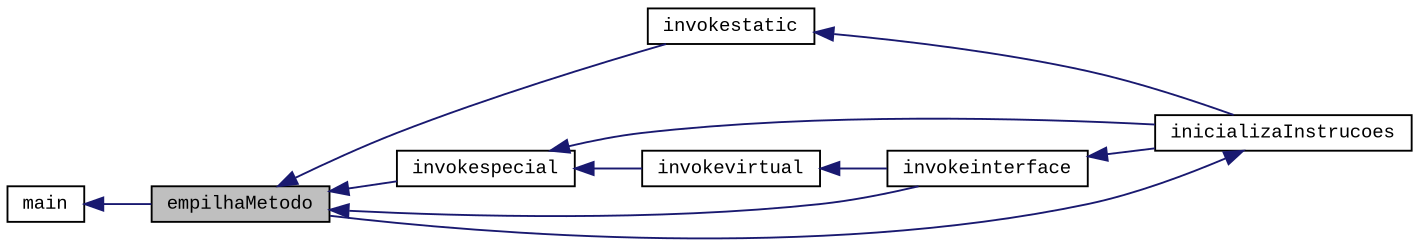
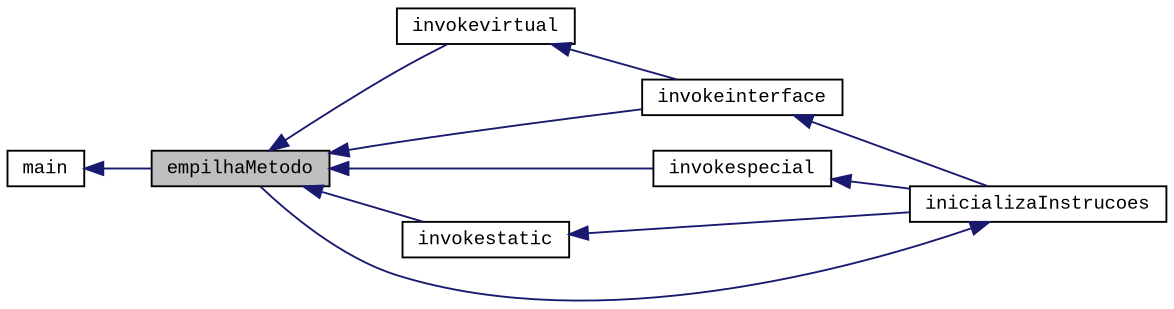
(618, 168) -> (365, 90)
